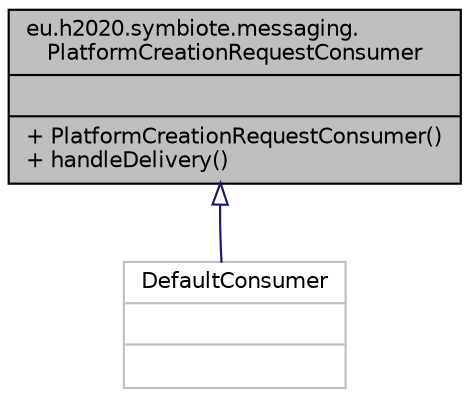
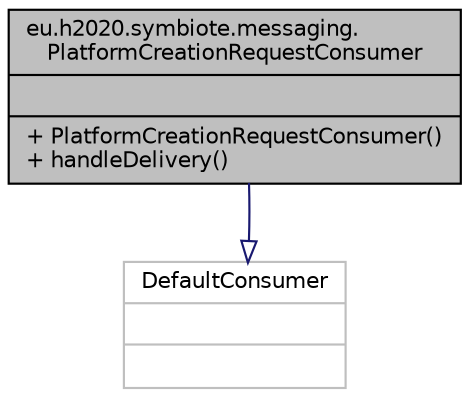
(220, 234) -> (249, 212)
